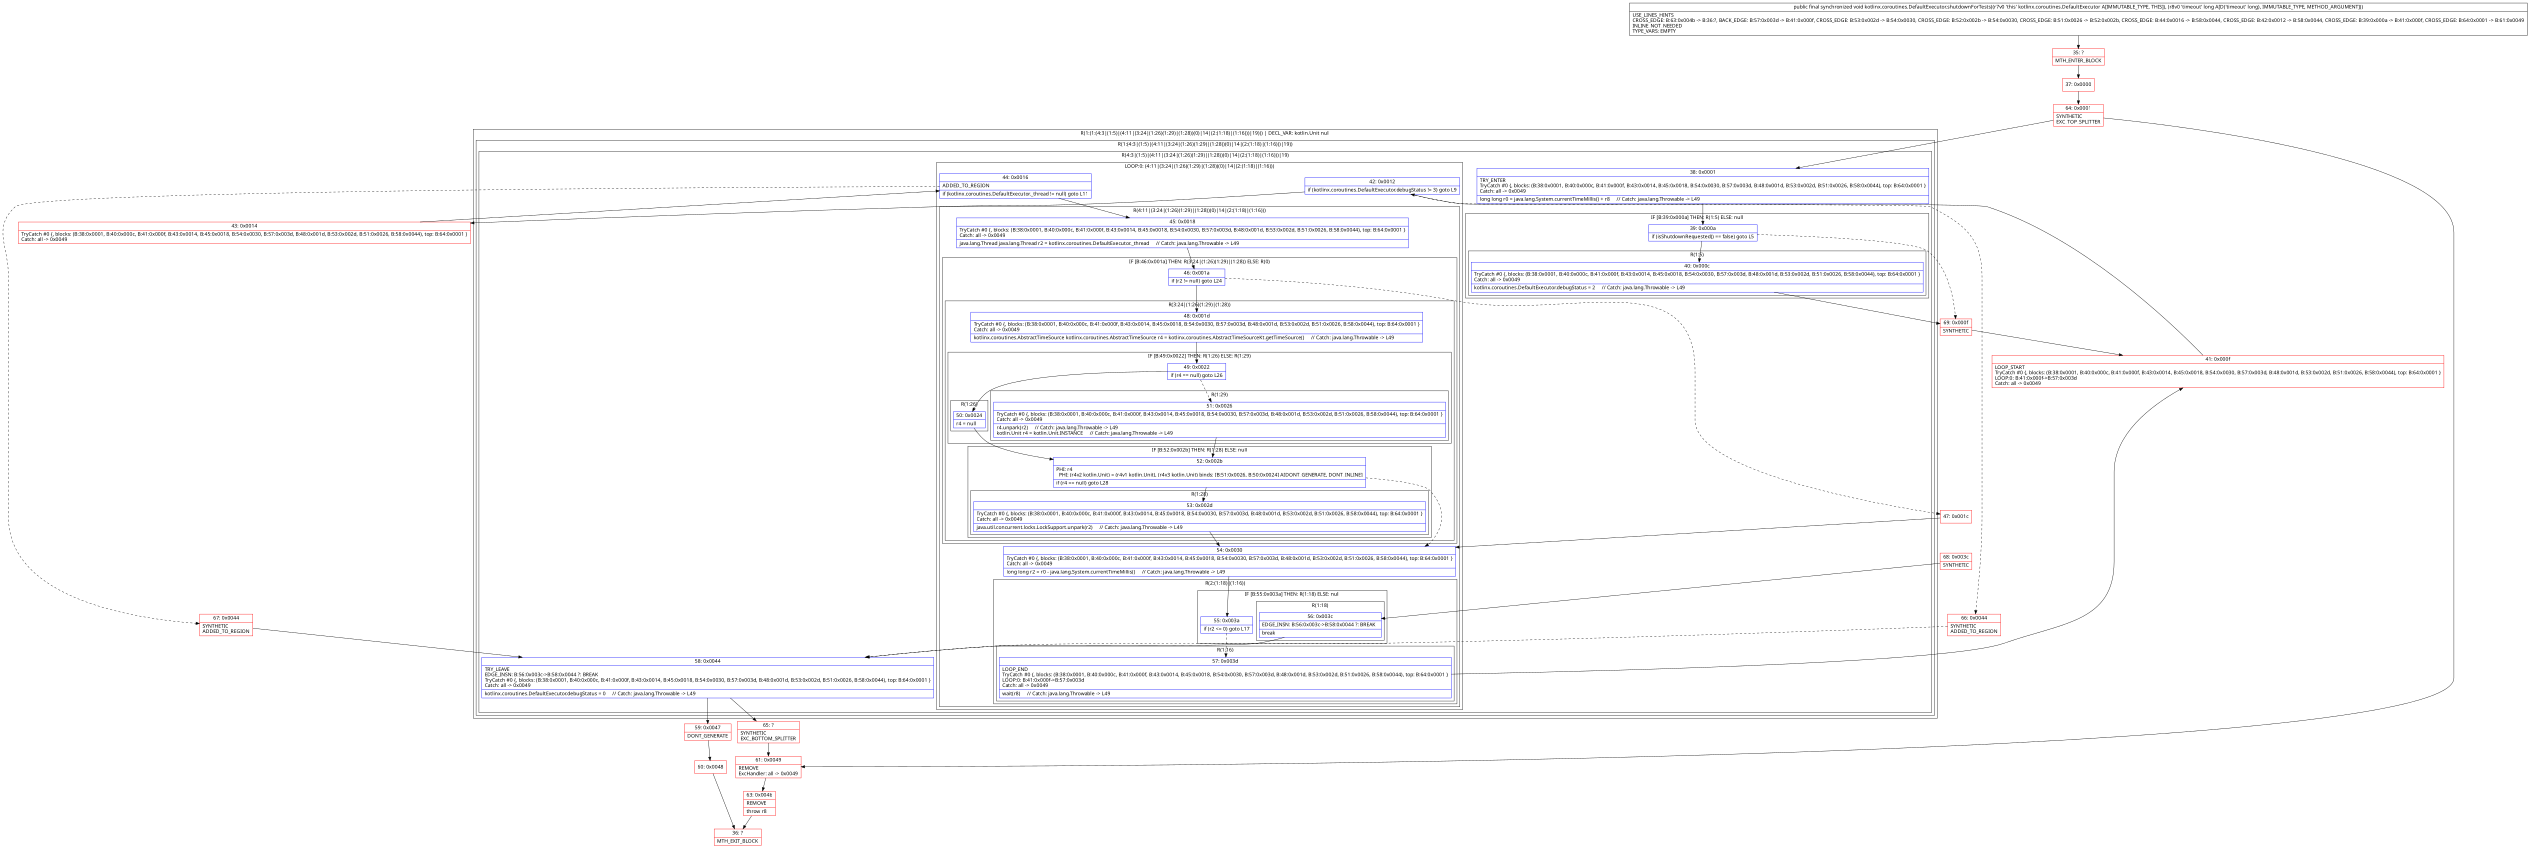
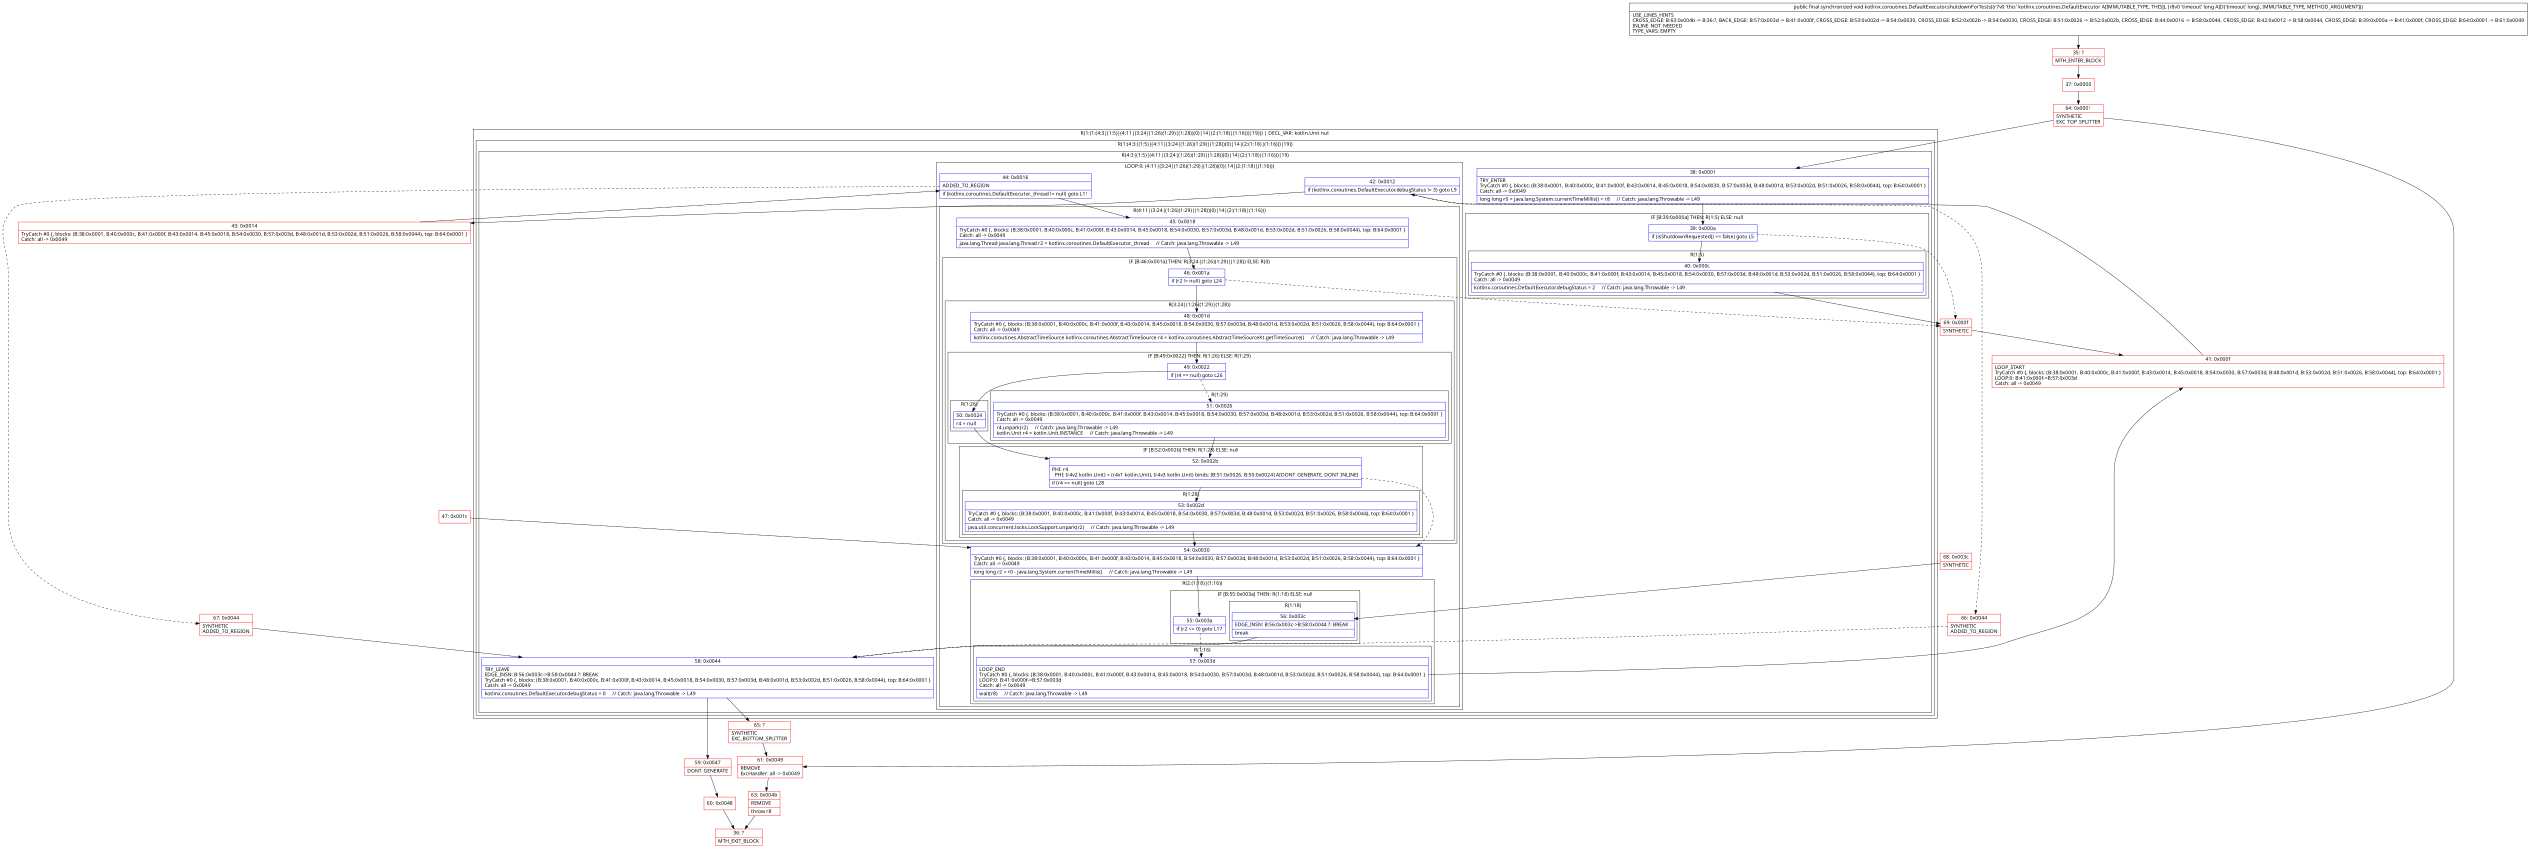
(1638, 305) -> (1581, 305)
